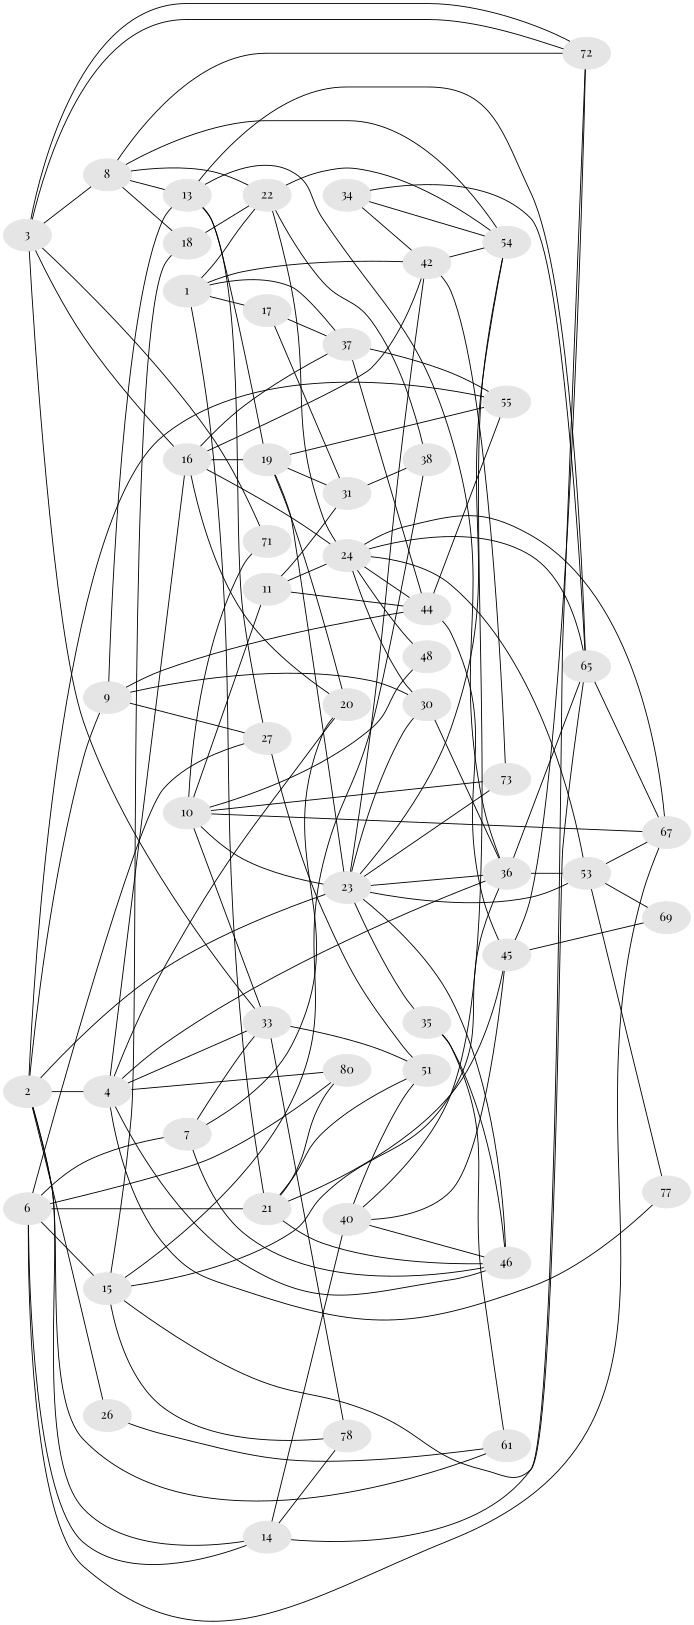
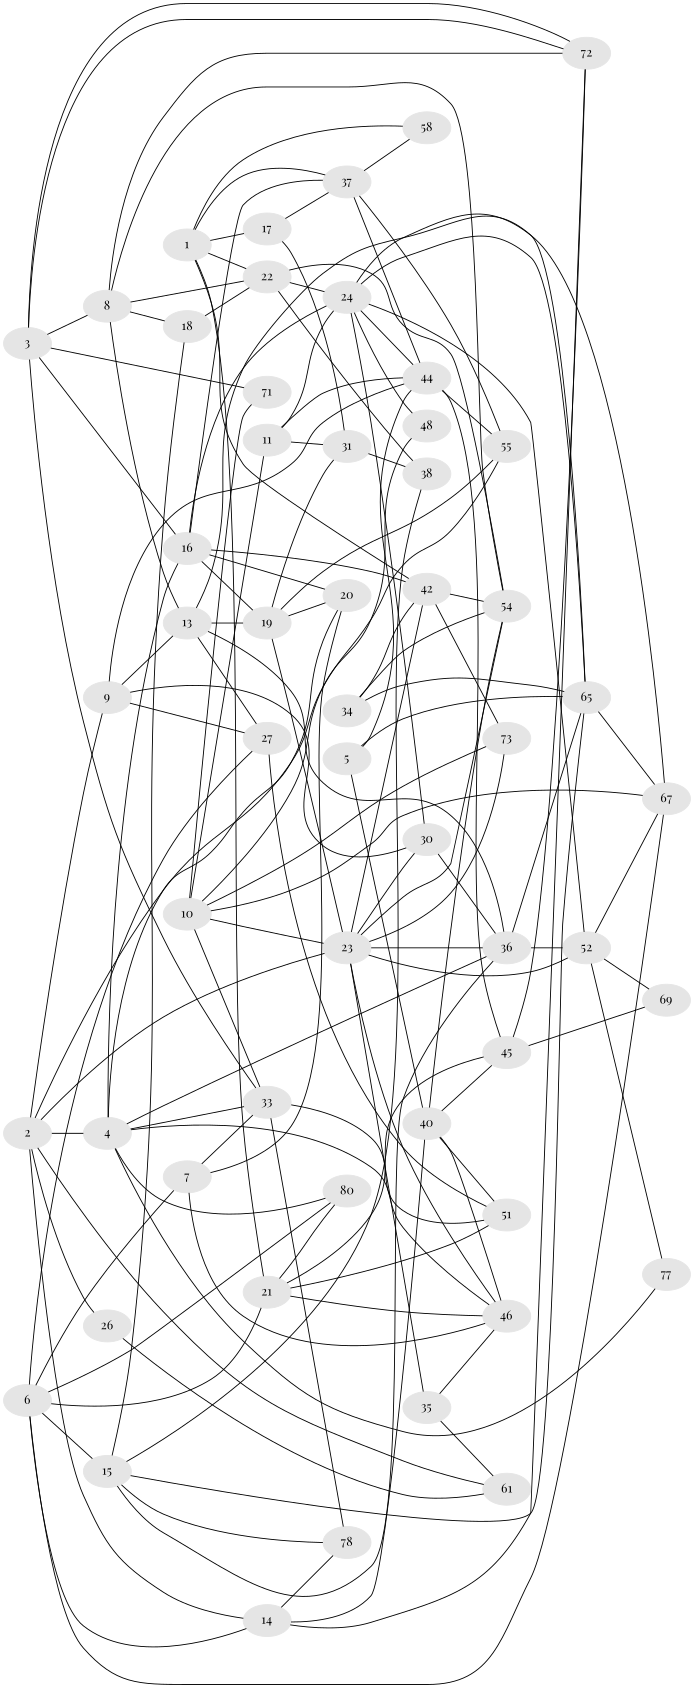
none -> (427, 128)
none -> (347, 759)
(587, 873) -> (587, 948)
